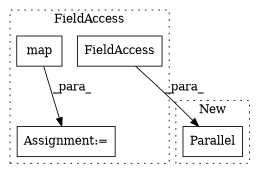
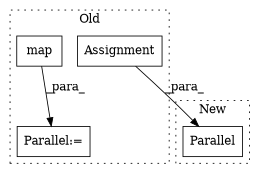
(90, 20) -> (90, 20)
(120, 51) -> (120, 51)
(66, 142) -> (54, 142)
